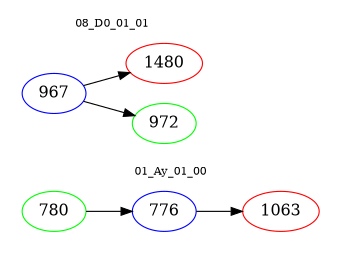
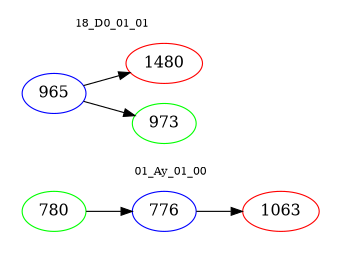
(112, 24) -> (112, 24)
(54, 93) -> (54, 93)
(164, 123) -> (164, 123)
